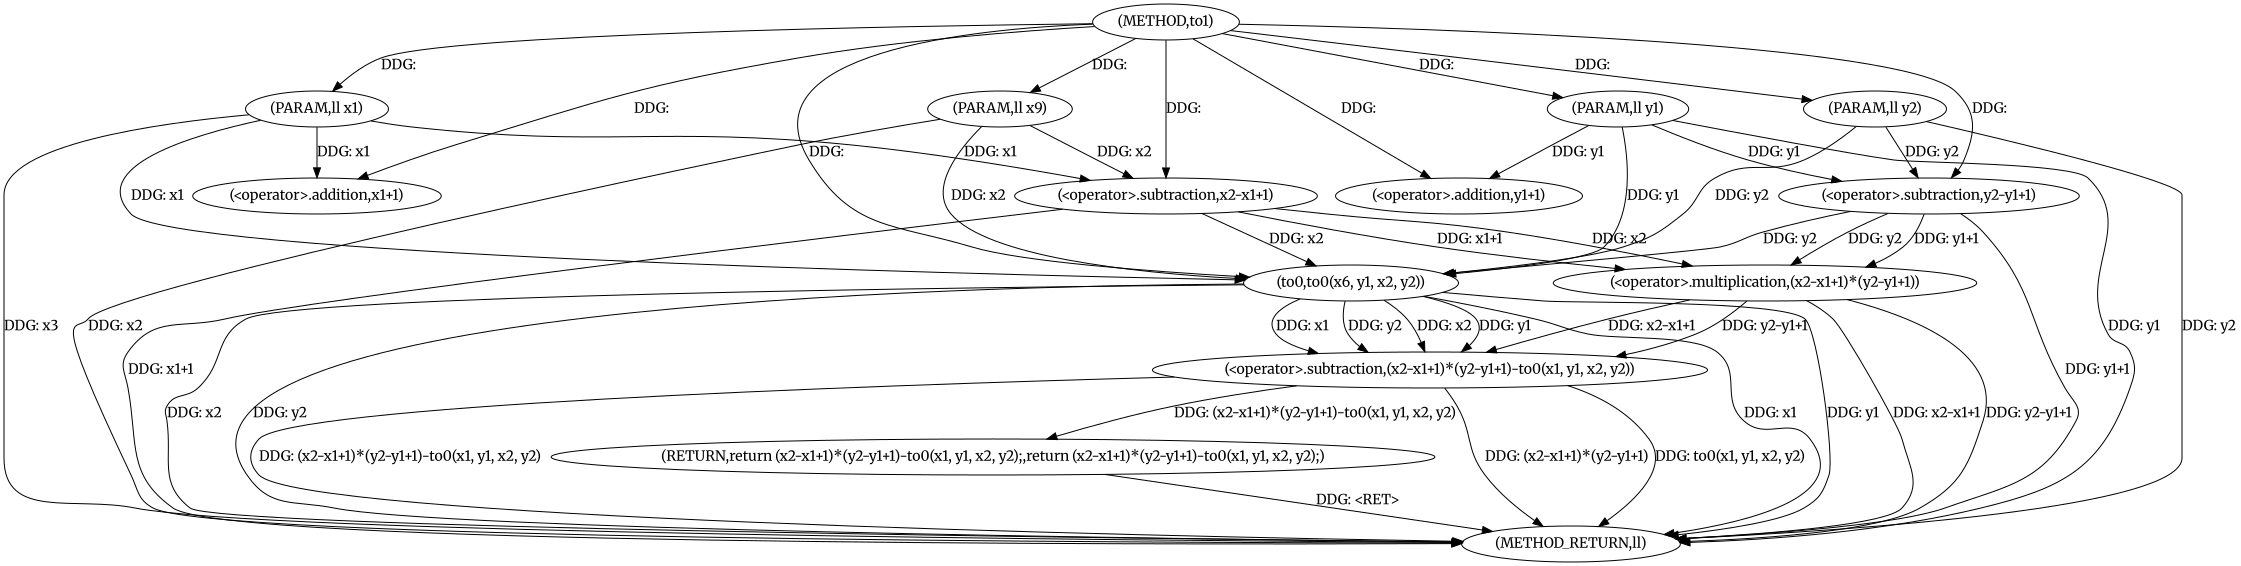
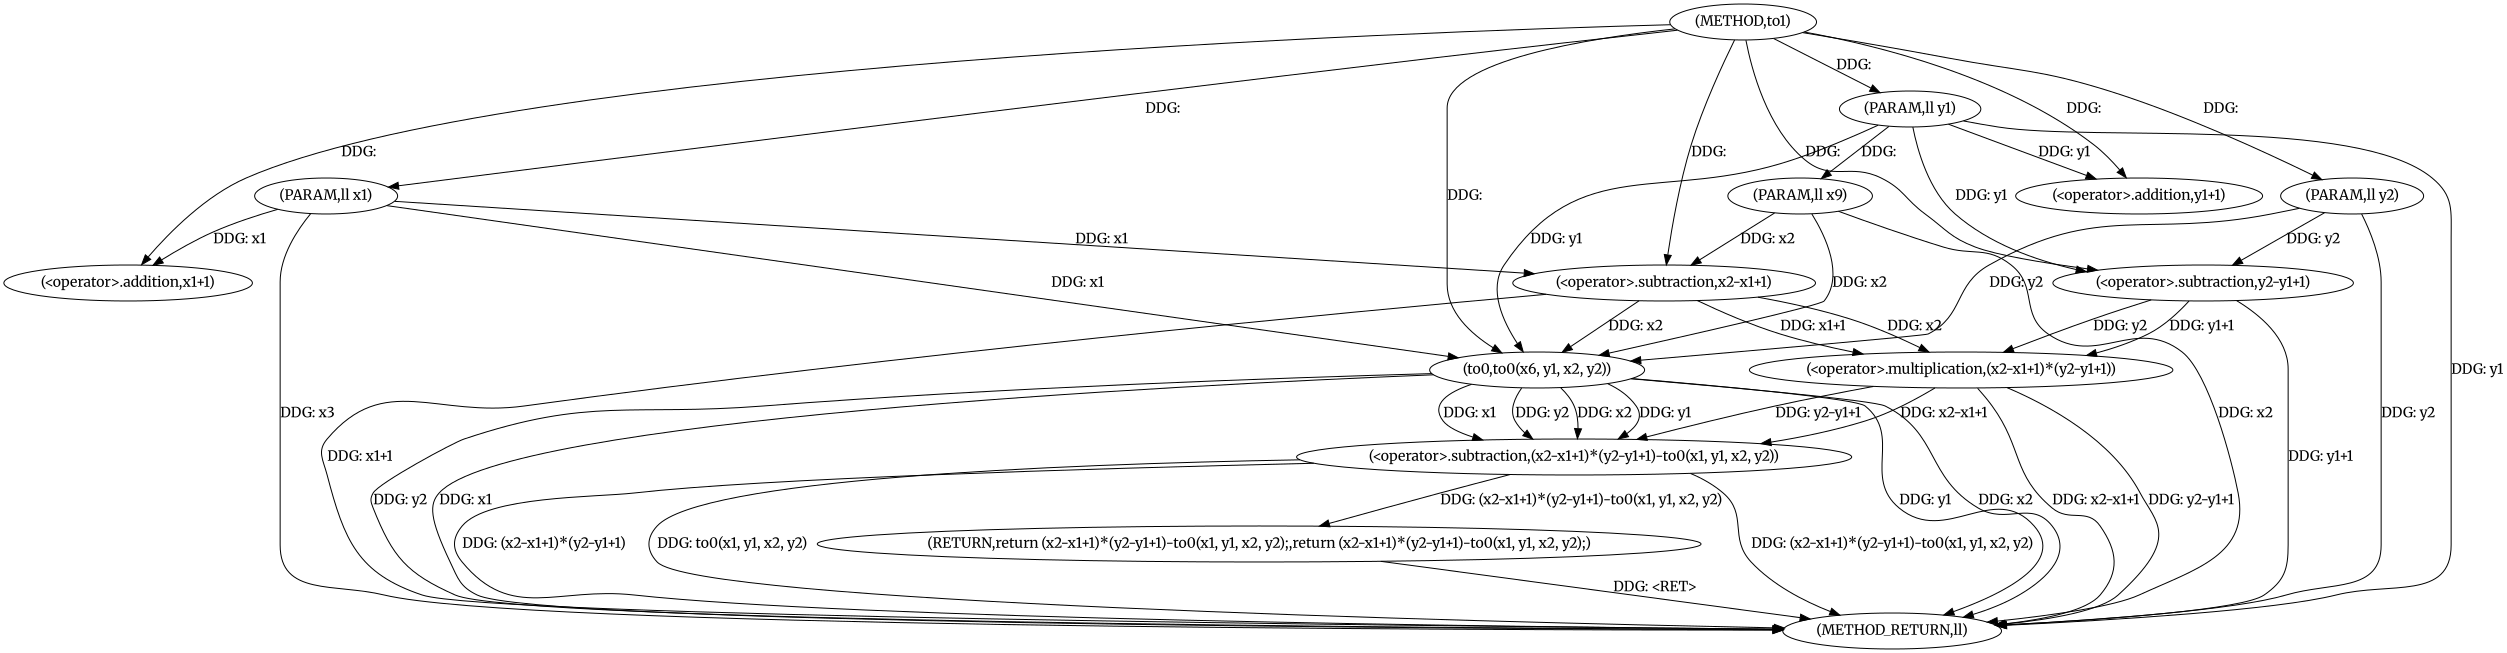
(1087, 63) -> (1859, 149)
(1664, 253) -> none
